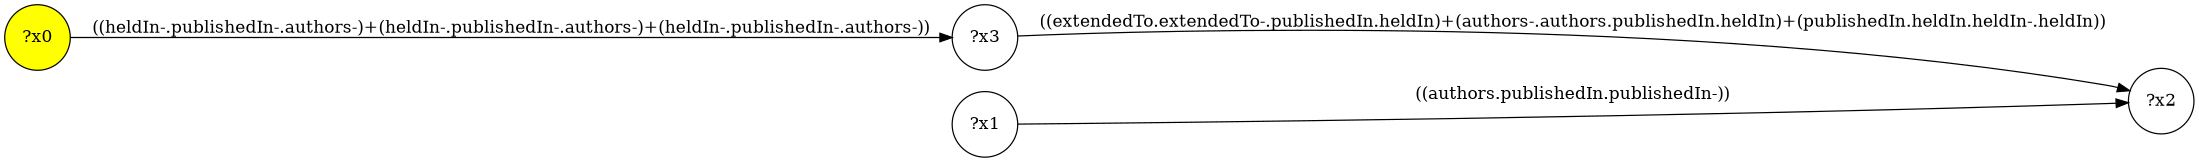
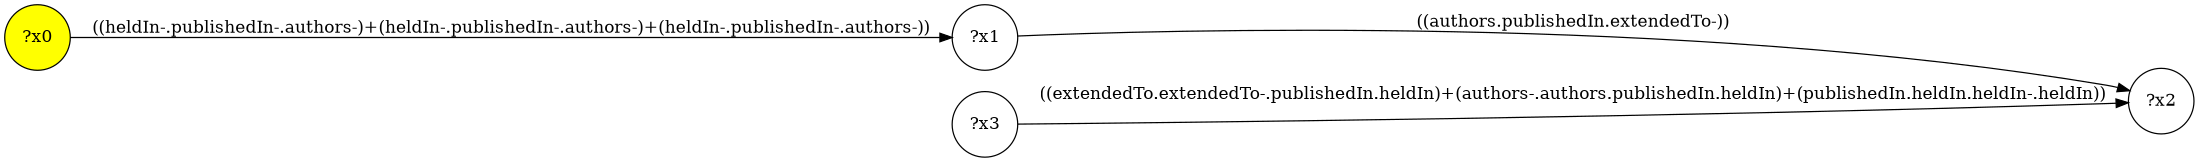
(505, 38) -> (505, 38)
(1573, 94) -> (1573, 22)
